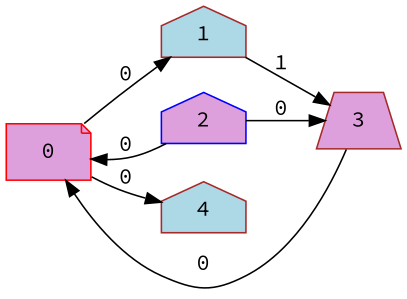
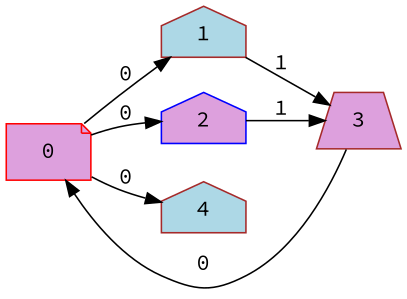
(281, 109) -> (281, 109)
(138, 155) -> (118, 127)
